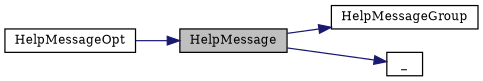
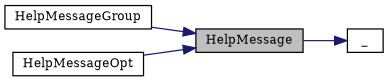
(303, 31) -> (168, 29)
